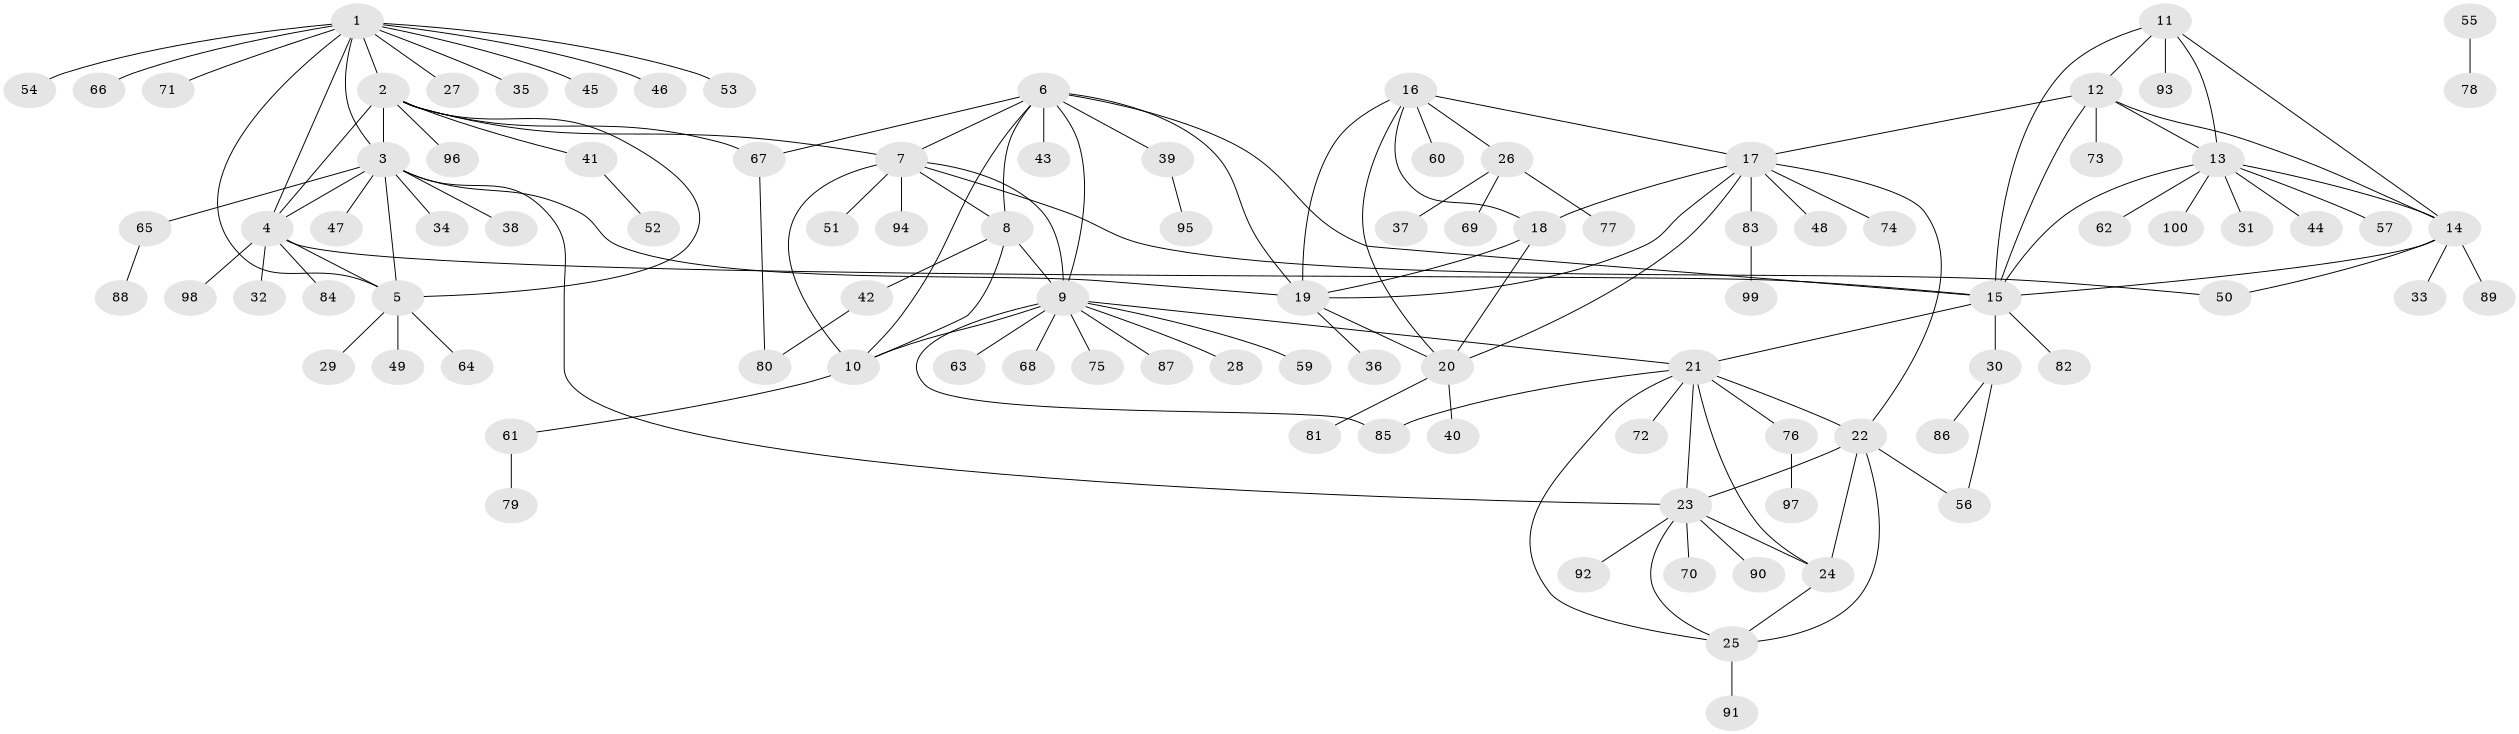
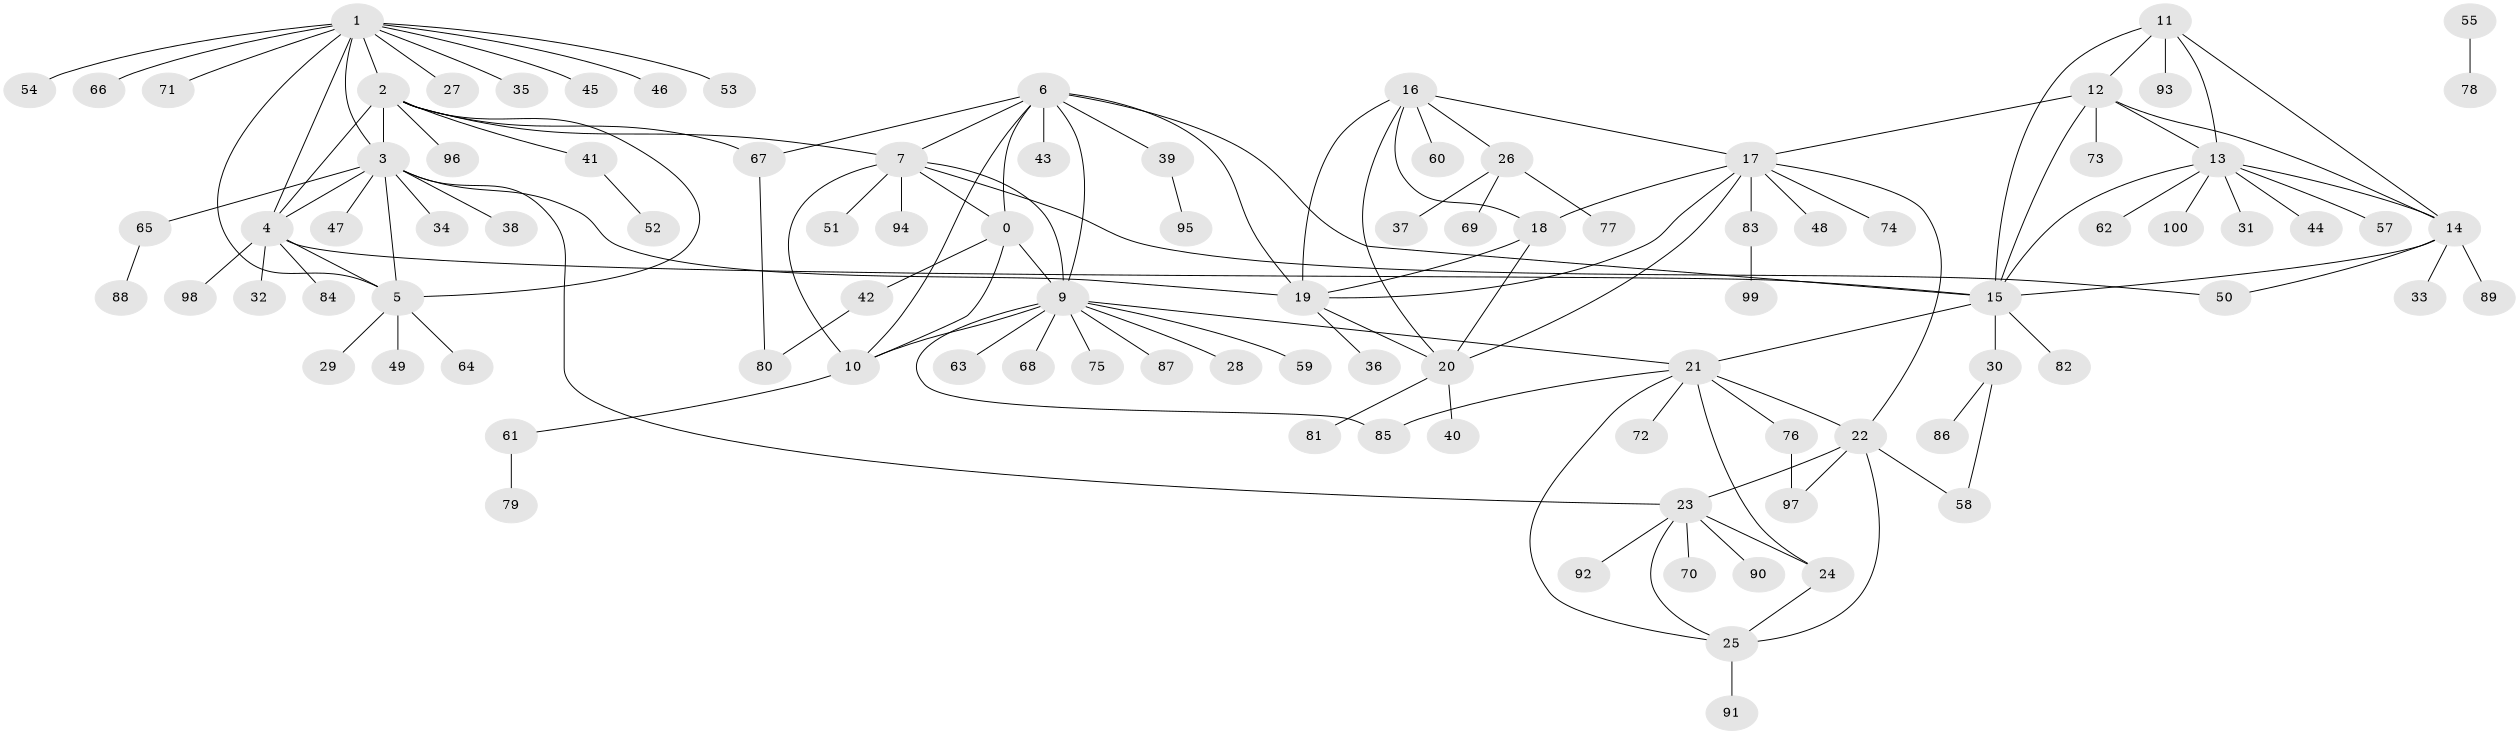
(1007, 229) -> (1007, 229)
(1690, 436) -> none
(1844, 506) -> (1826, 471)
(1965, 506) -> (1965, 506)
